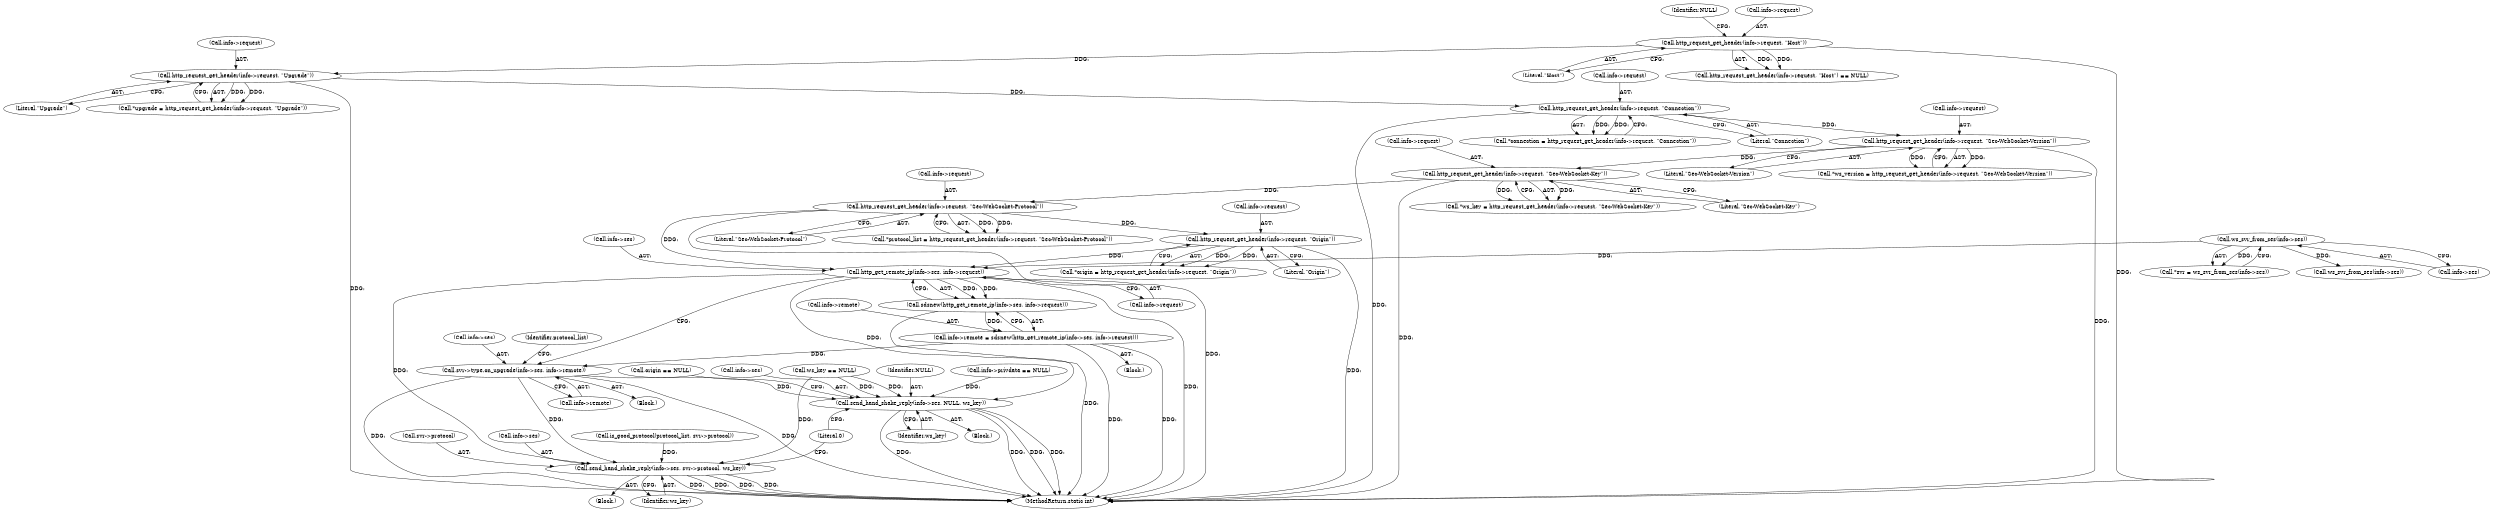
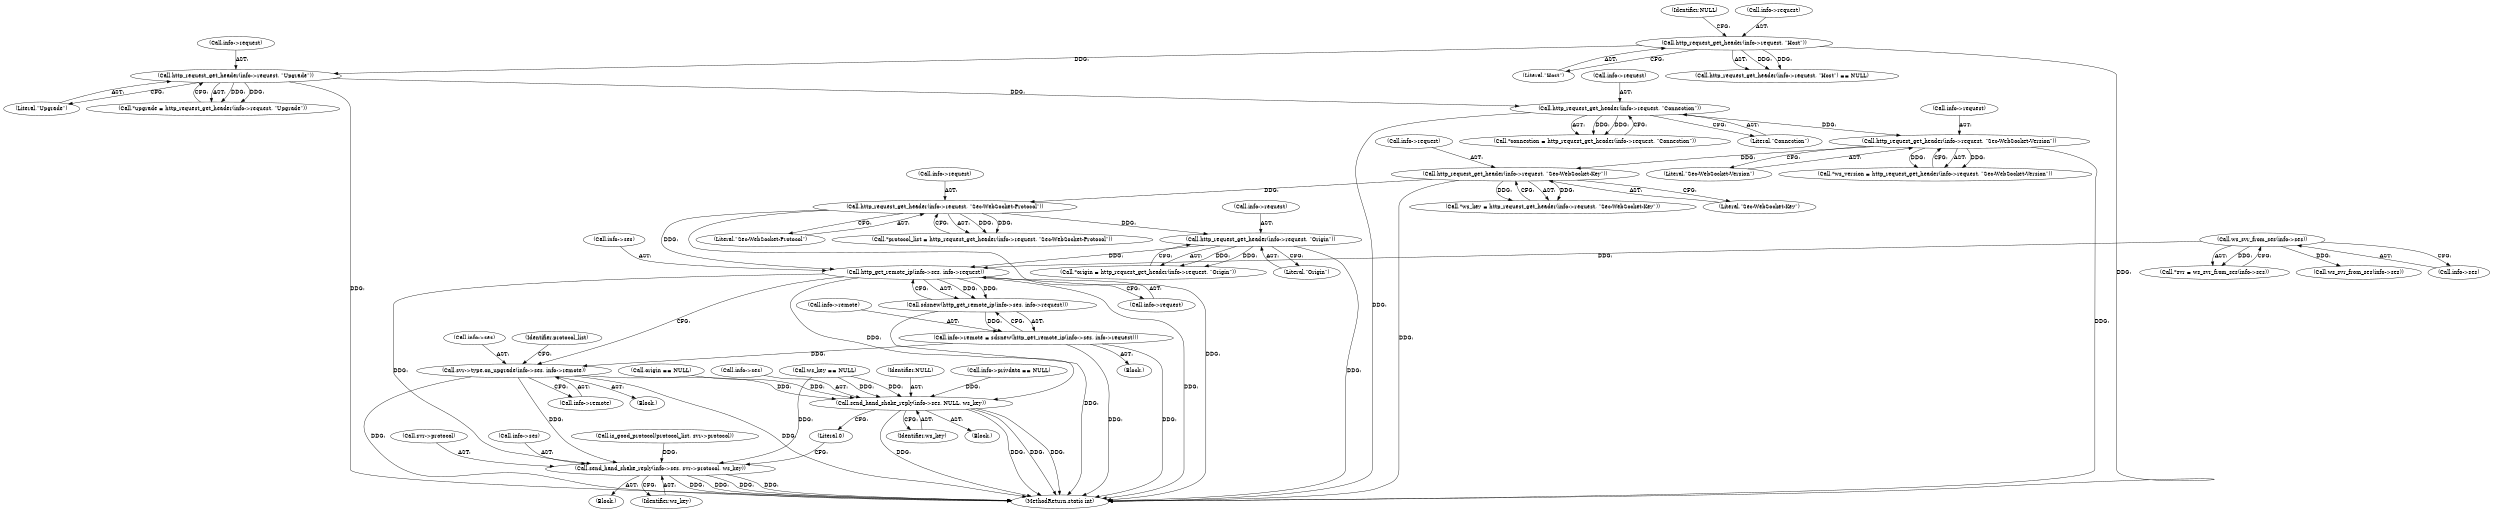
(818, 387) -> (818, 387)
(832, 416) -> (857, 416)
